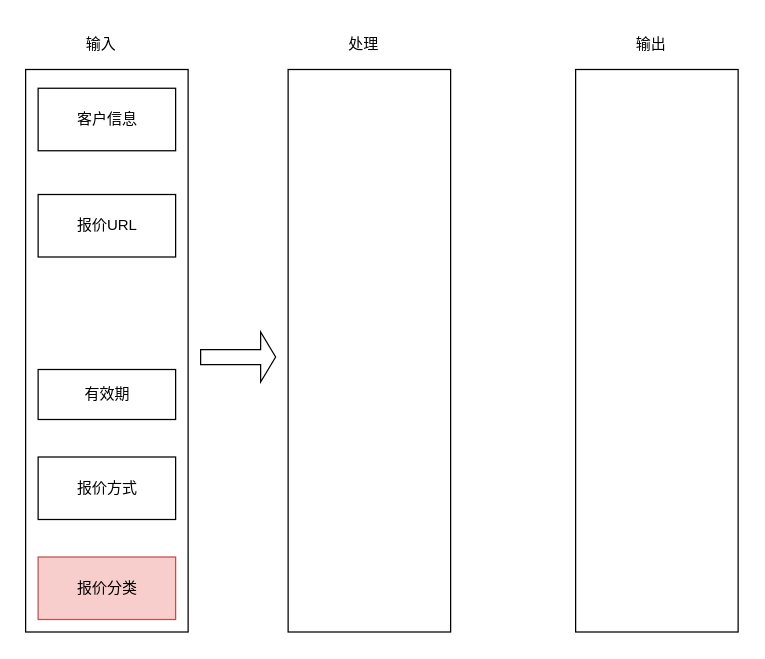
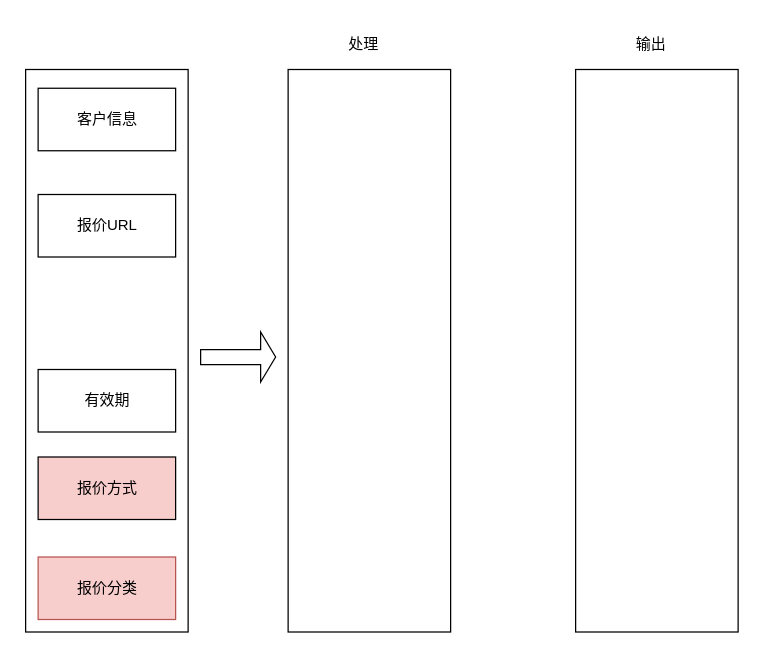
(101, 44) -> none
(107, 394) -> (107, 401)
(107, 488) -> (107, 488)
